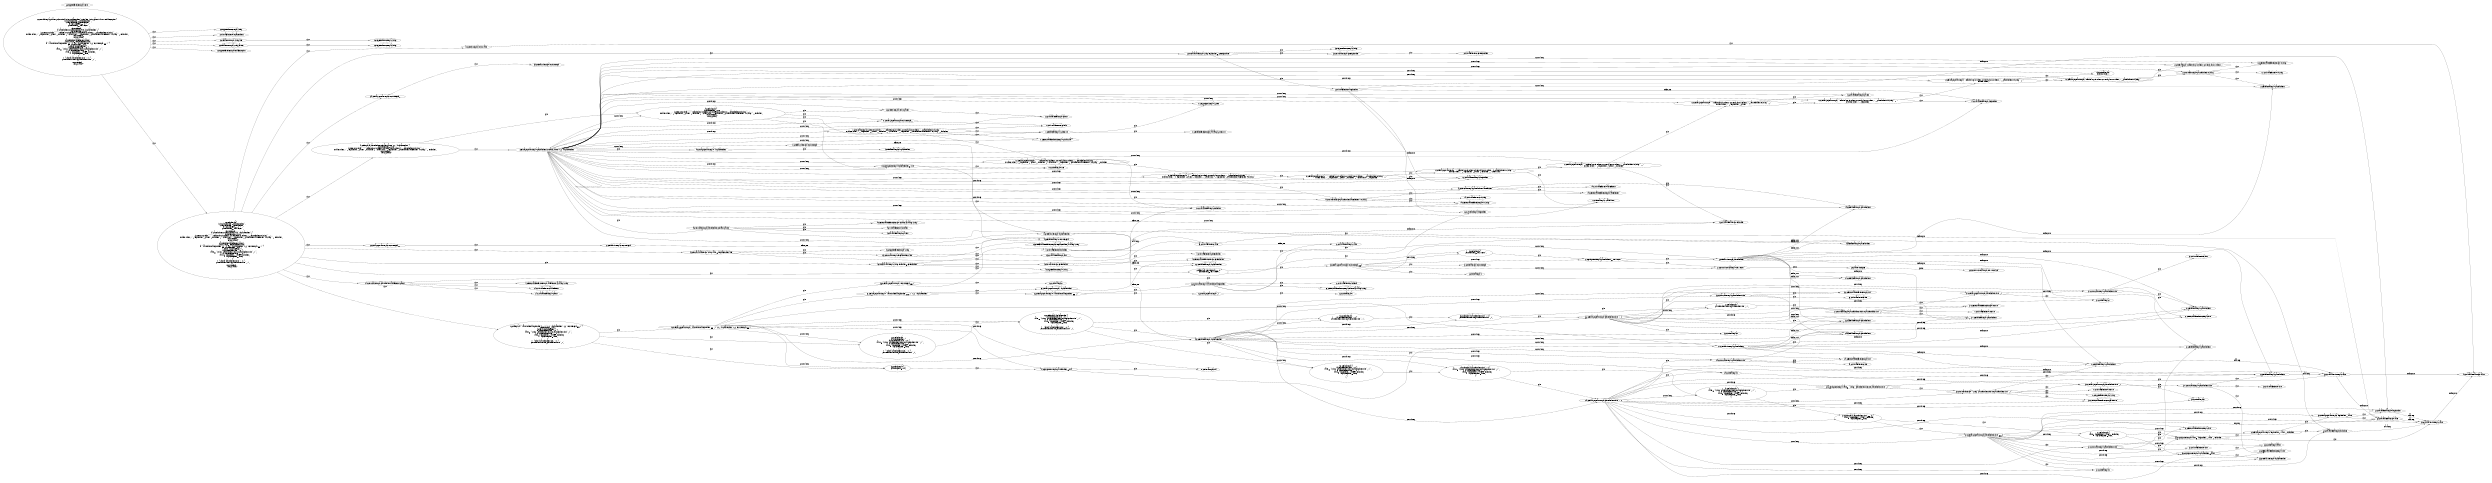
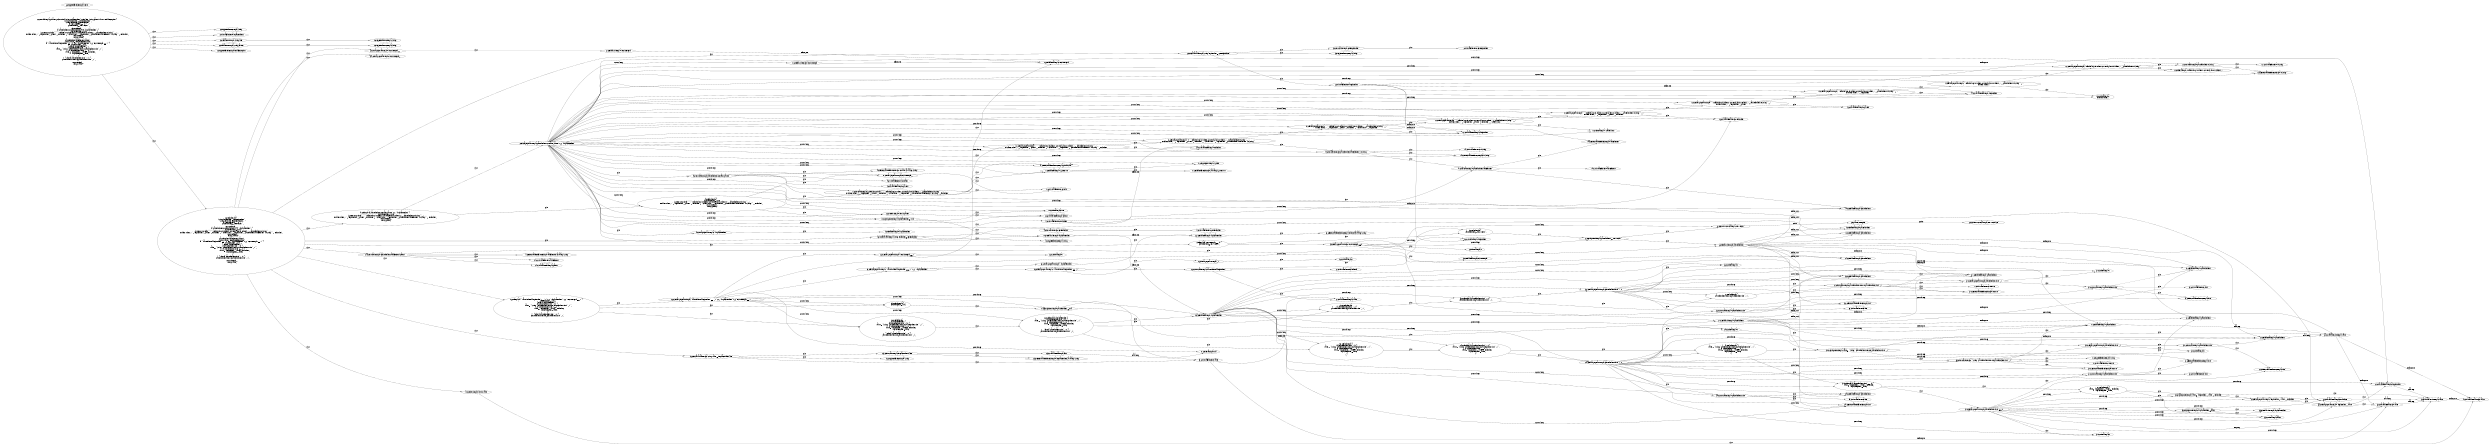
(547, 65) -> none
(2235, 80) -> none
(1209, 259) -> none
(1475, 265) -> (1475, 259)
(1275, 286) -> (1272, 235)
(1790, 289) -> (1800, 323)
(2047, 291) -> (2047, 283)
(1795, 338) -> (1795, 333)
(2272, 387) -> none
